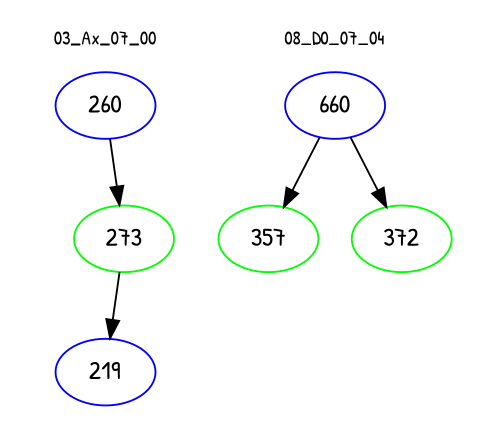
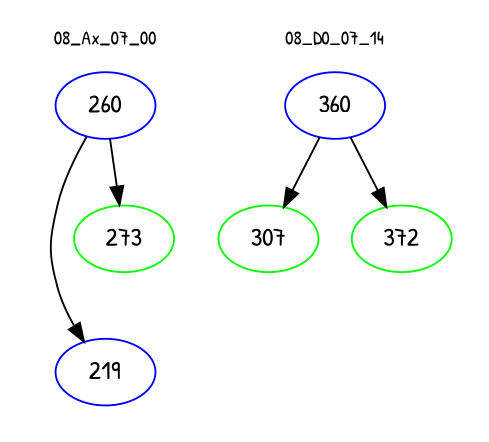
(106, 40) -> (106, 40)
(335, 40) -> (335, 40)
(335, 106) -> (335, 106)
(268, 239) -> (268, 239)
(116, 296) -> (52, 230)
